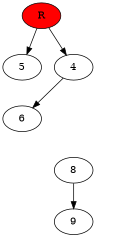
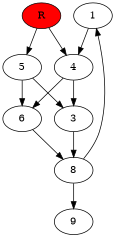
none -> (93, 16)
none -> (22, 89)
none -> (74, 119)
none -> (45, 142)
